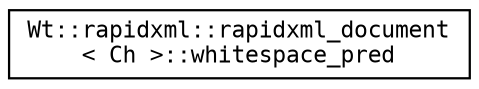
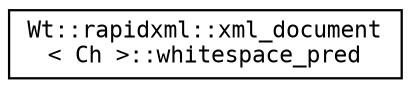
(239, 44) -> (205, 44)
